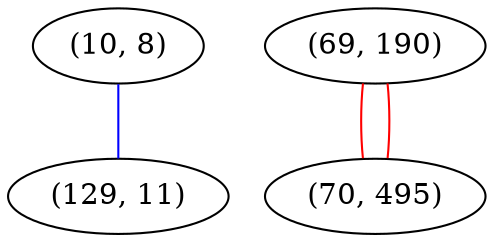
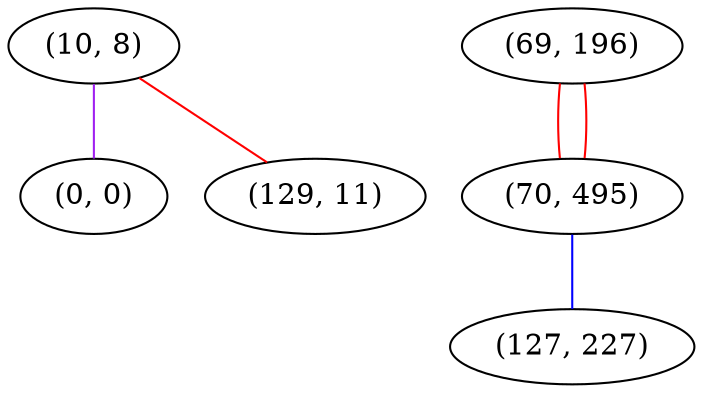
(375, 46) -> (572, 46)
(118, 121) -> (203, 120)
none -> (94, 196)
none -> (572, 347)
